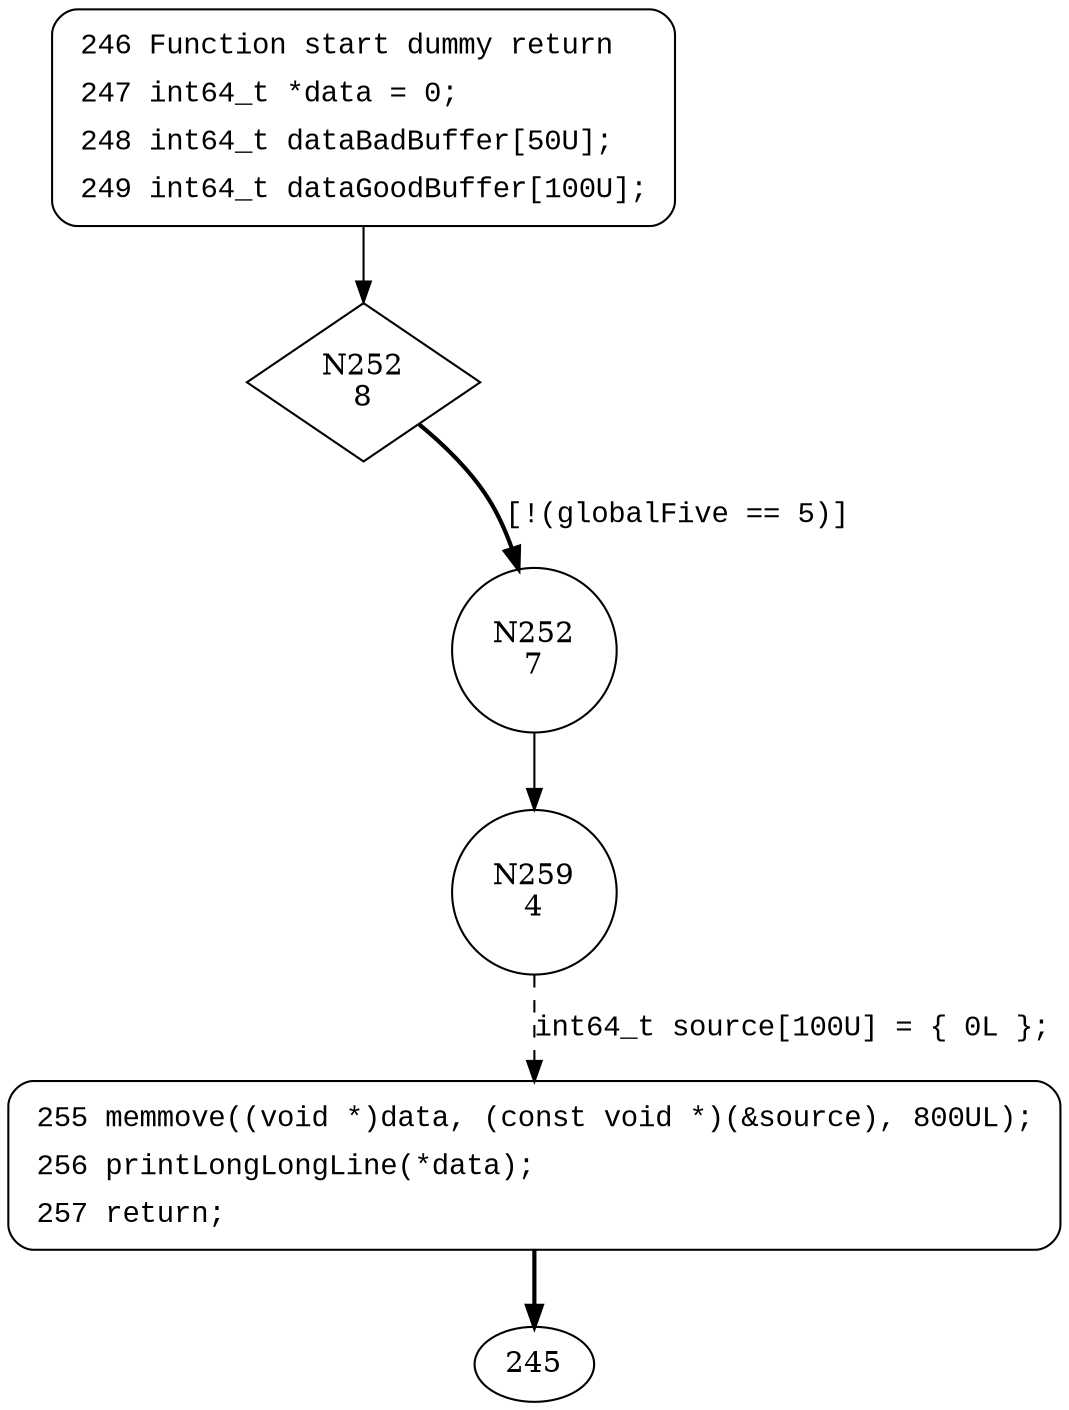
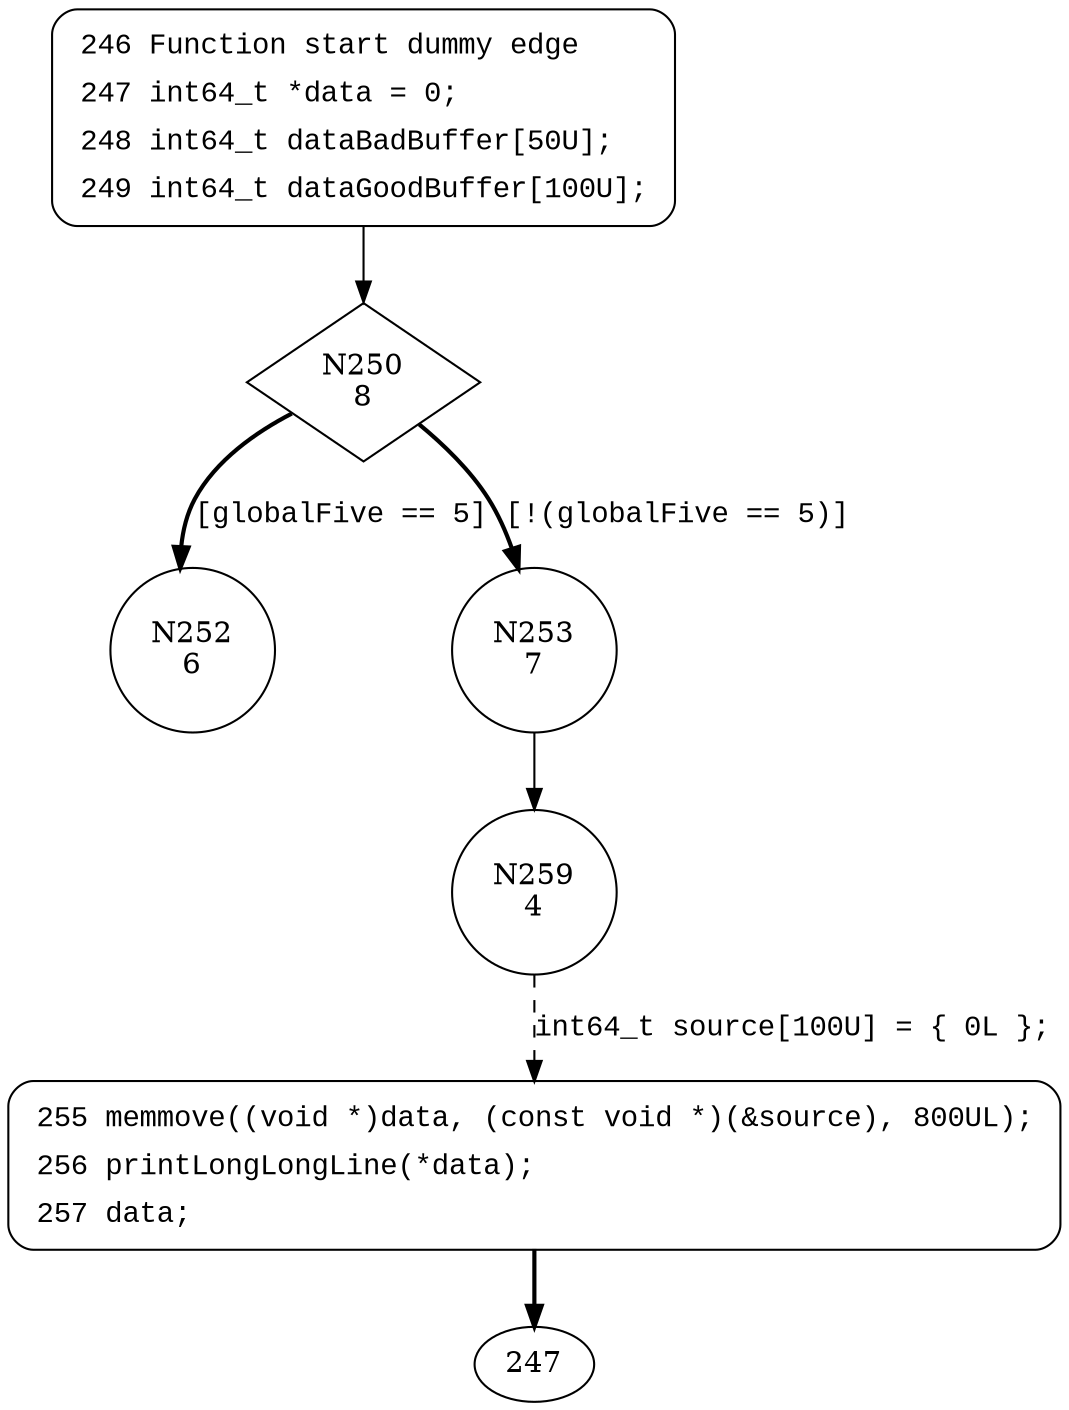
(381, 45) -> (365, 45)
(364, 382) -> (364, 382)
none -> (193, 650)
(534, 650) -> (534, 650)
(166, 1213) -> (149, 1213)
(534, 1364) -> (534, 1364)
